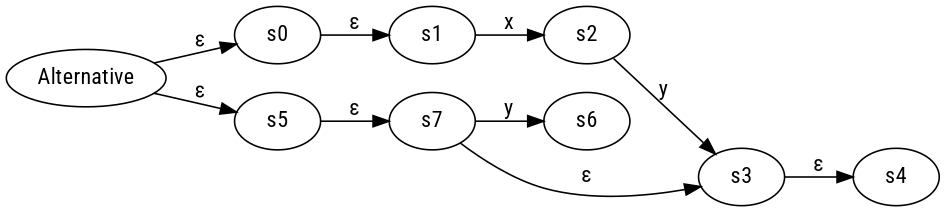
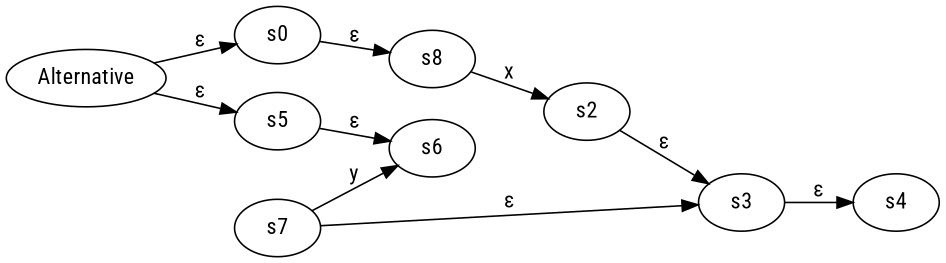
(432, 35) -> (432, 59)
(664, 90) -> (664, 143)
(347, 121) -> (347, 133)
